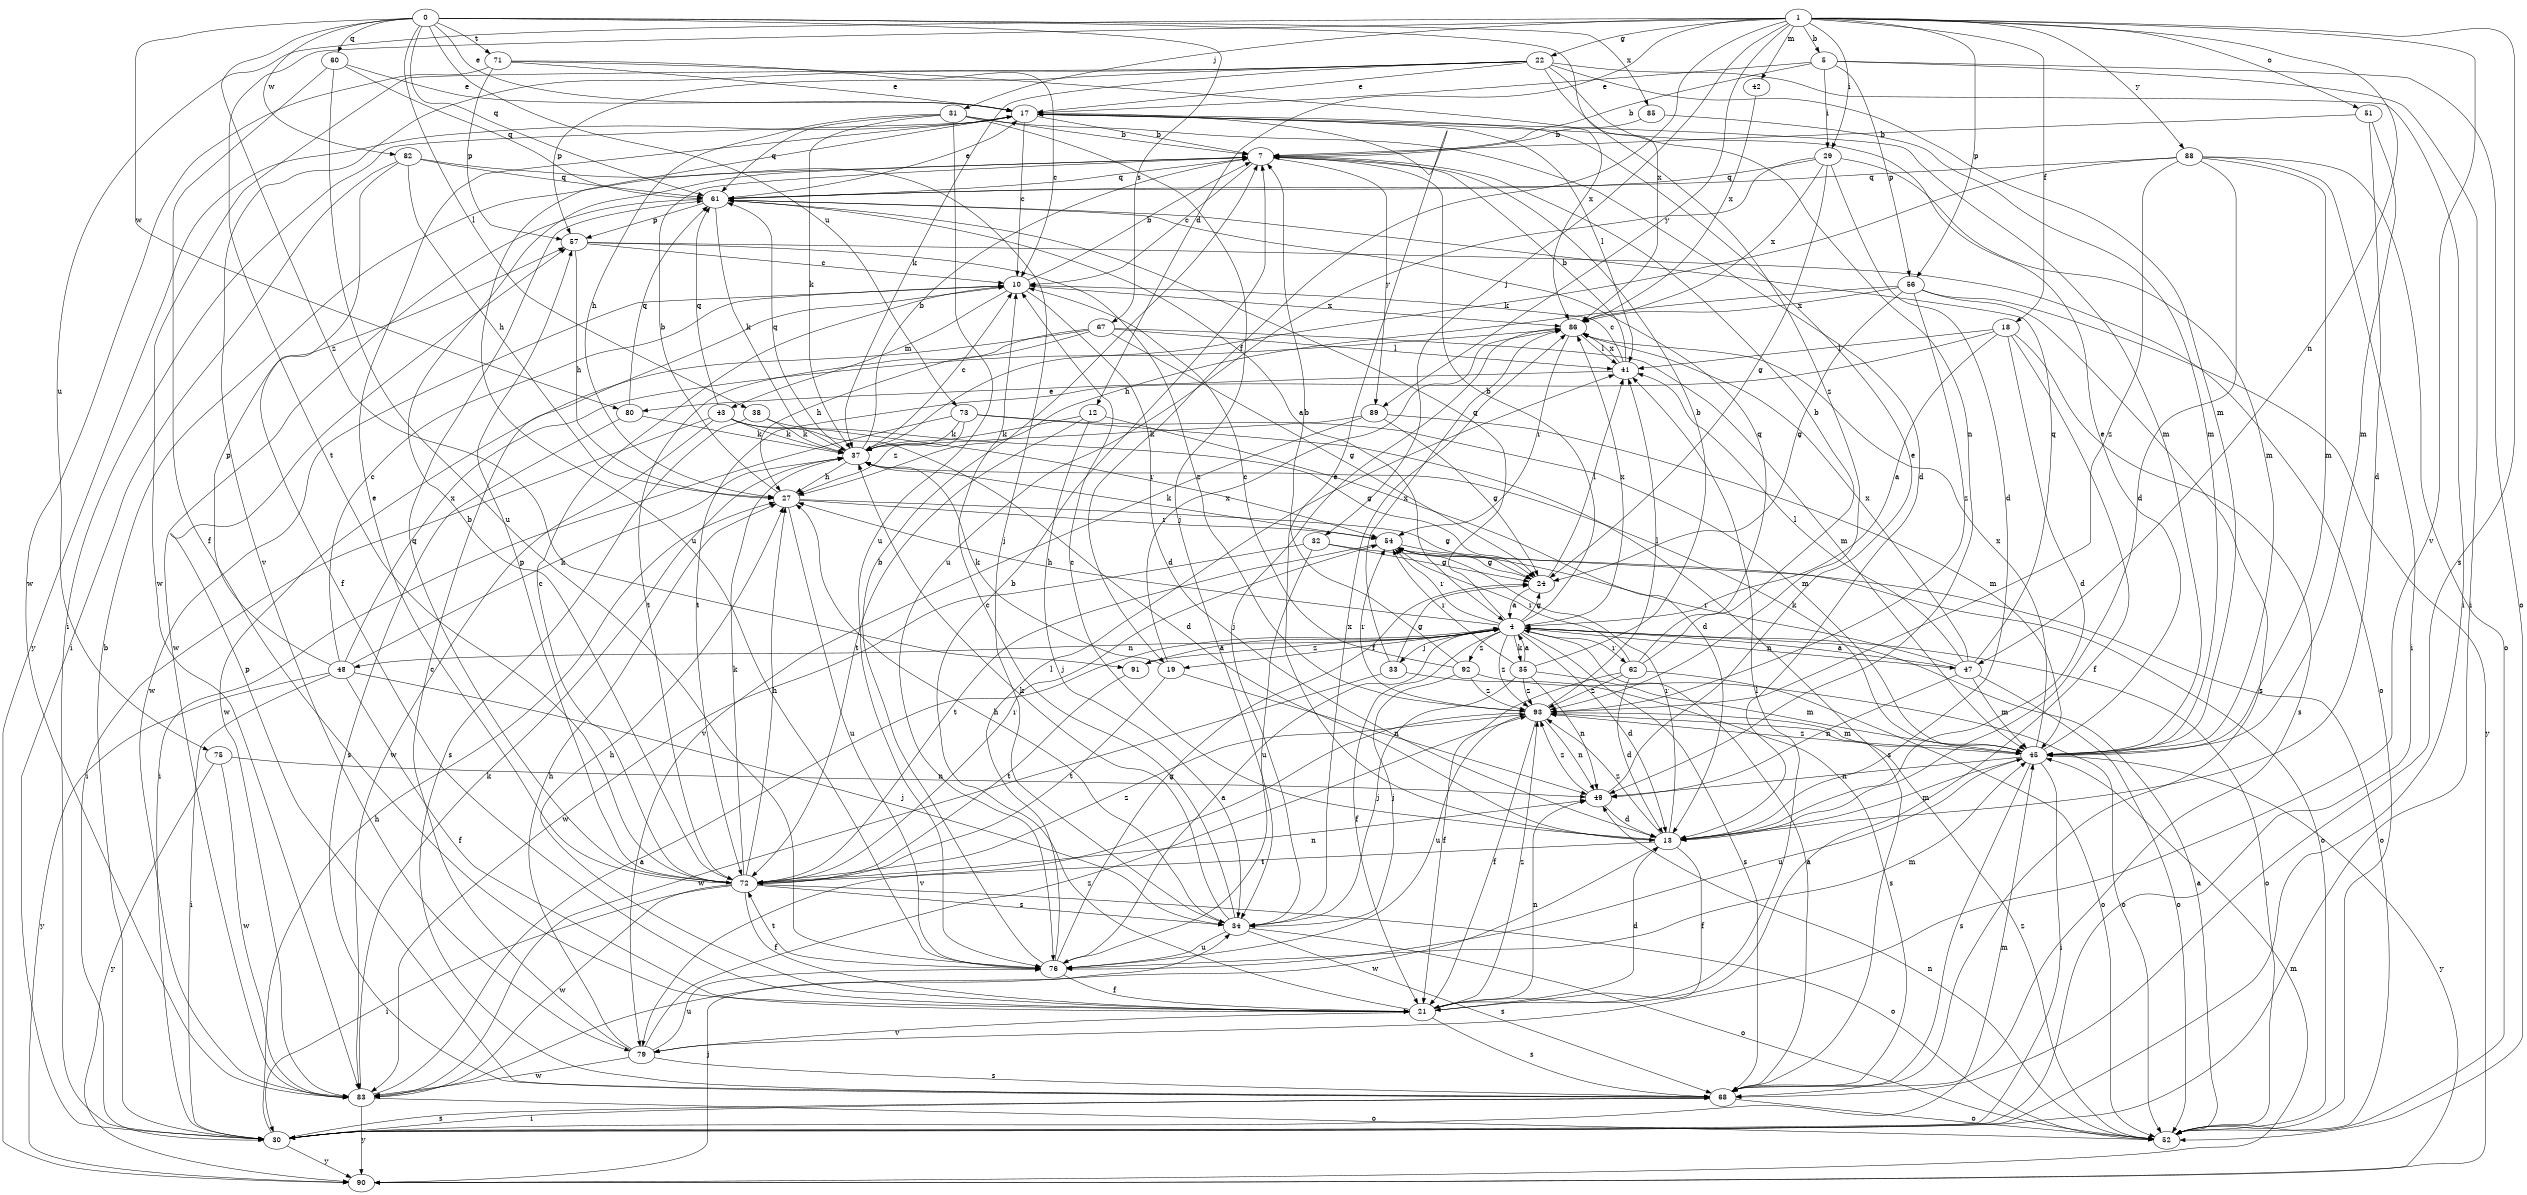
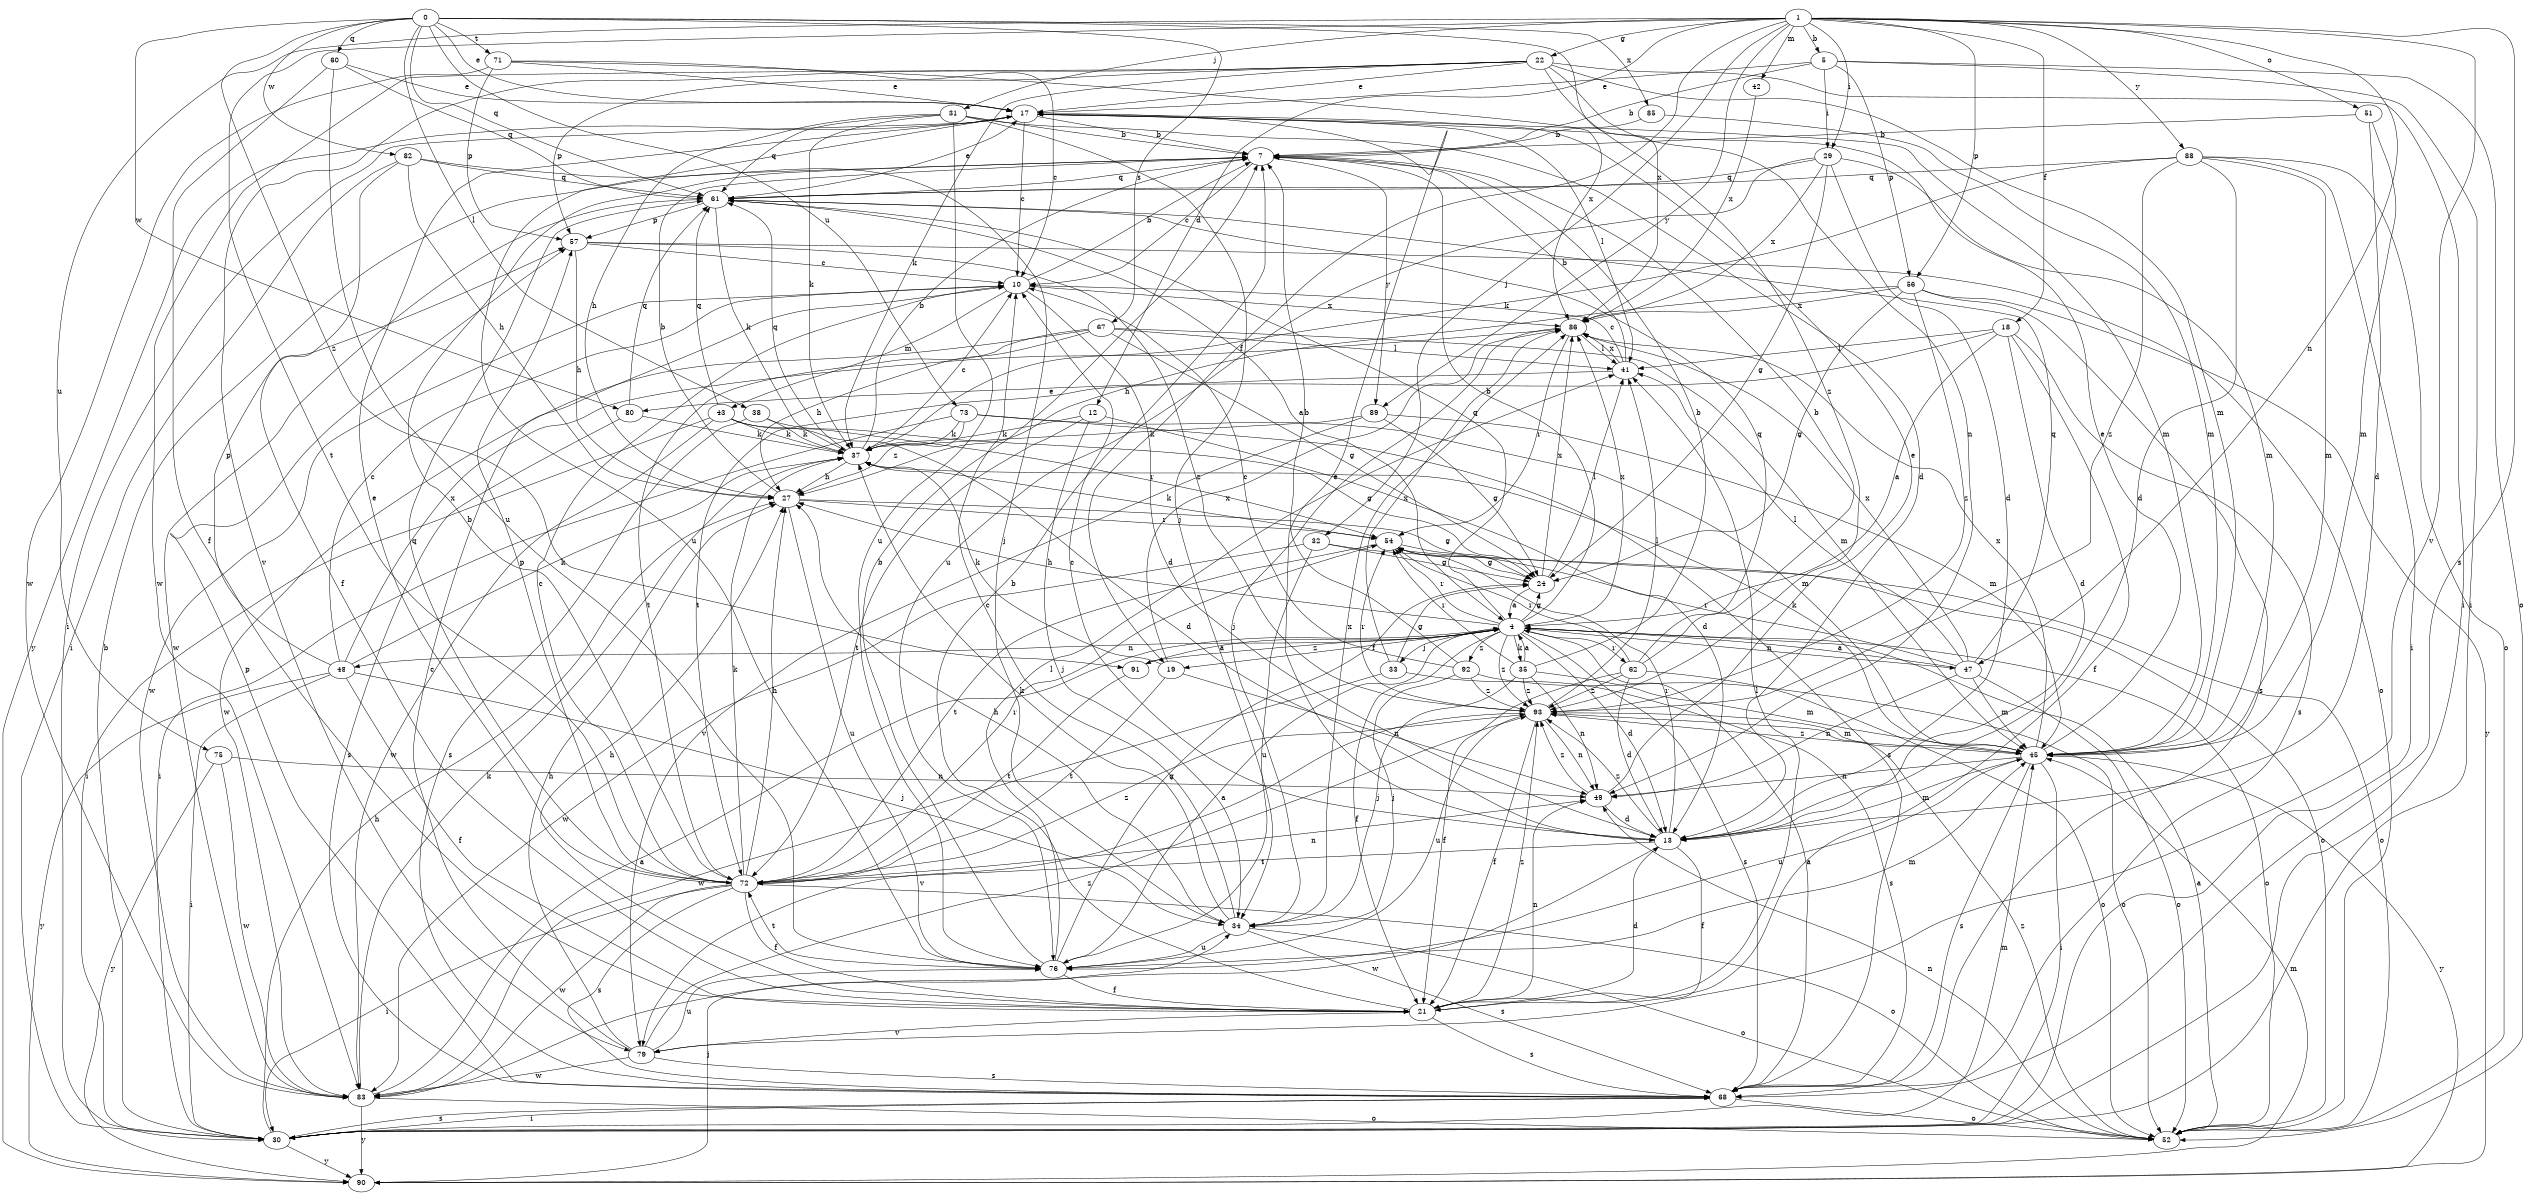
none -> (1557, 458)
(988, 905) -> (882, 1087)
